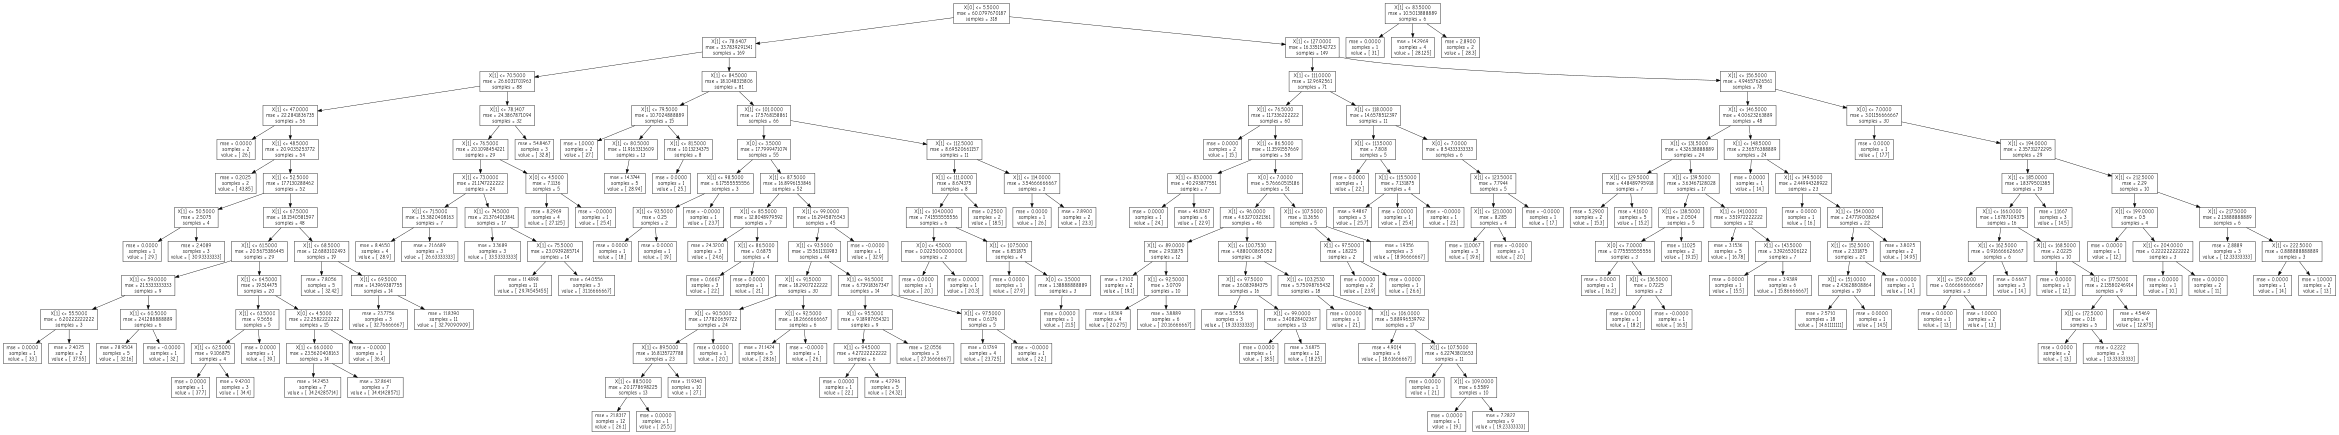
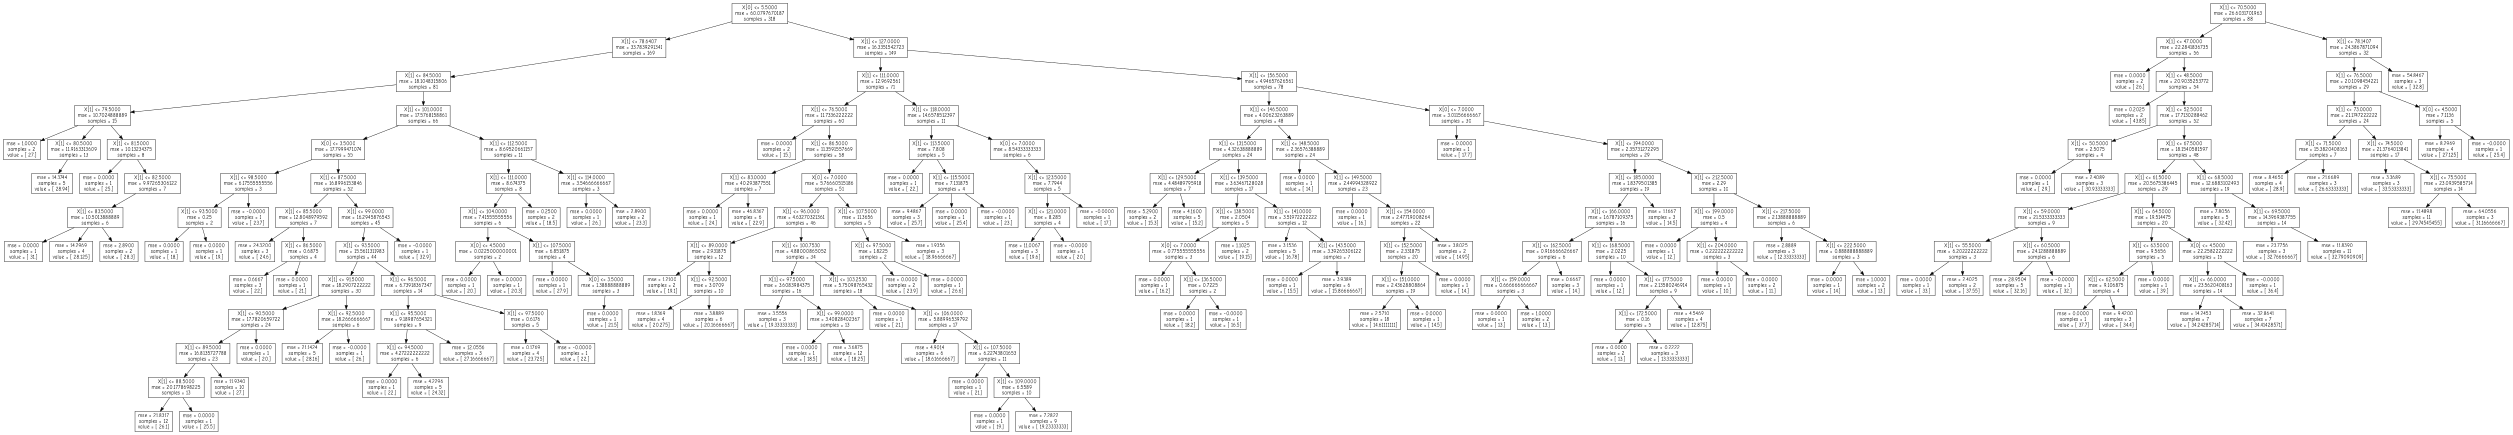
(620, 64) -> none
none -> (153, 184)
(555, 252) -> (2448, 184)
